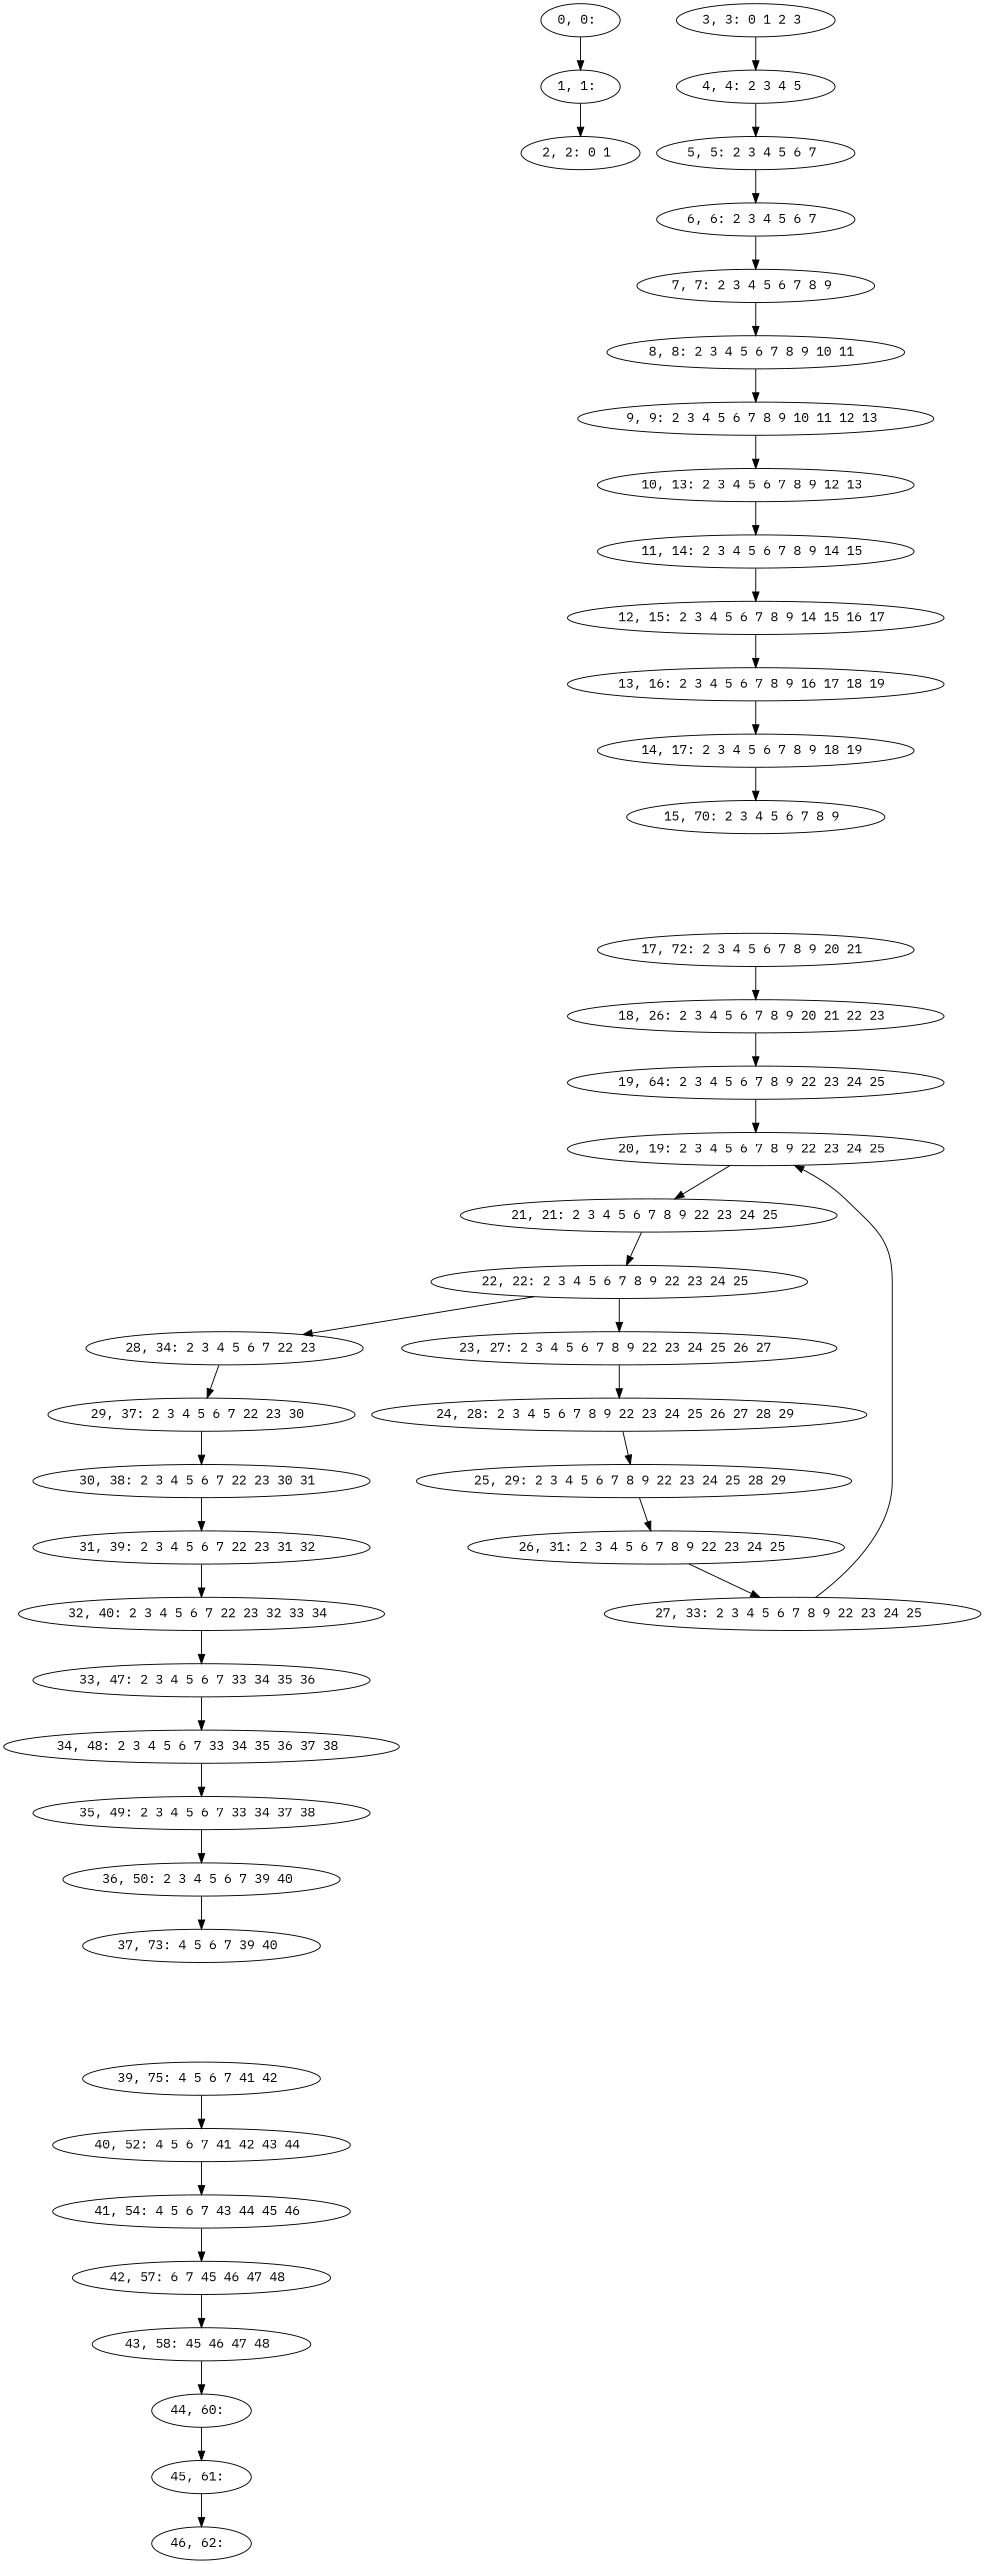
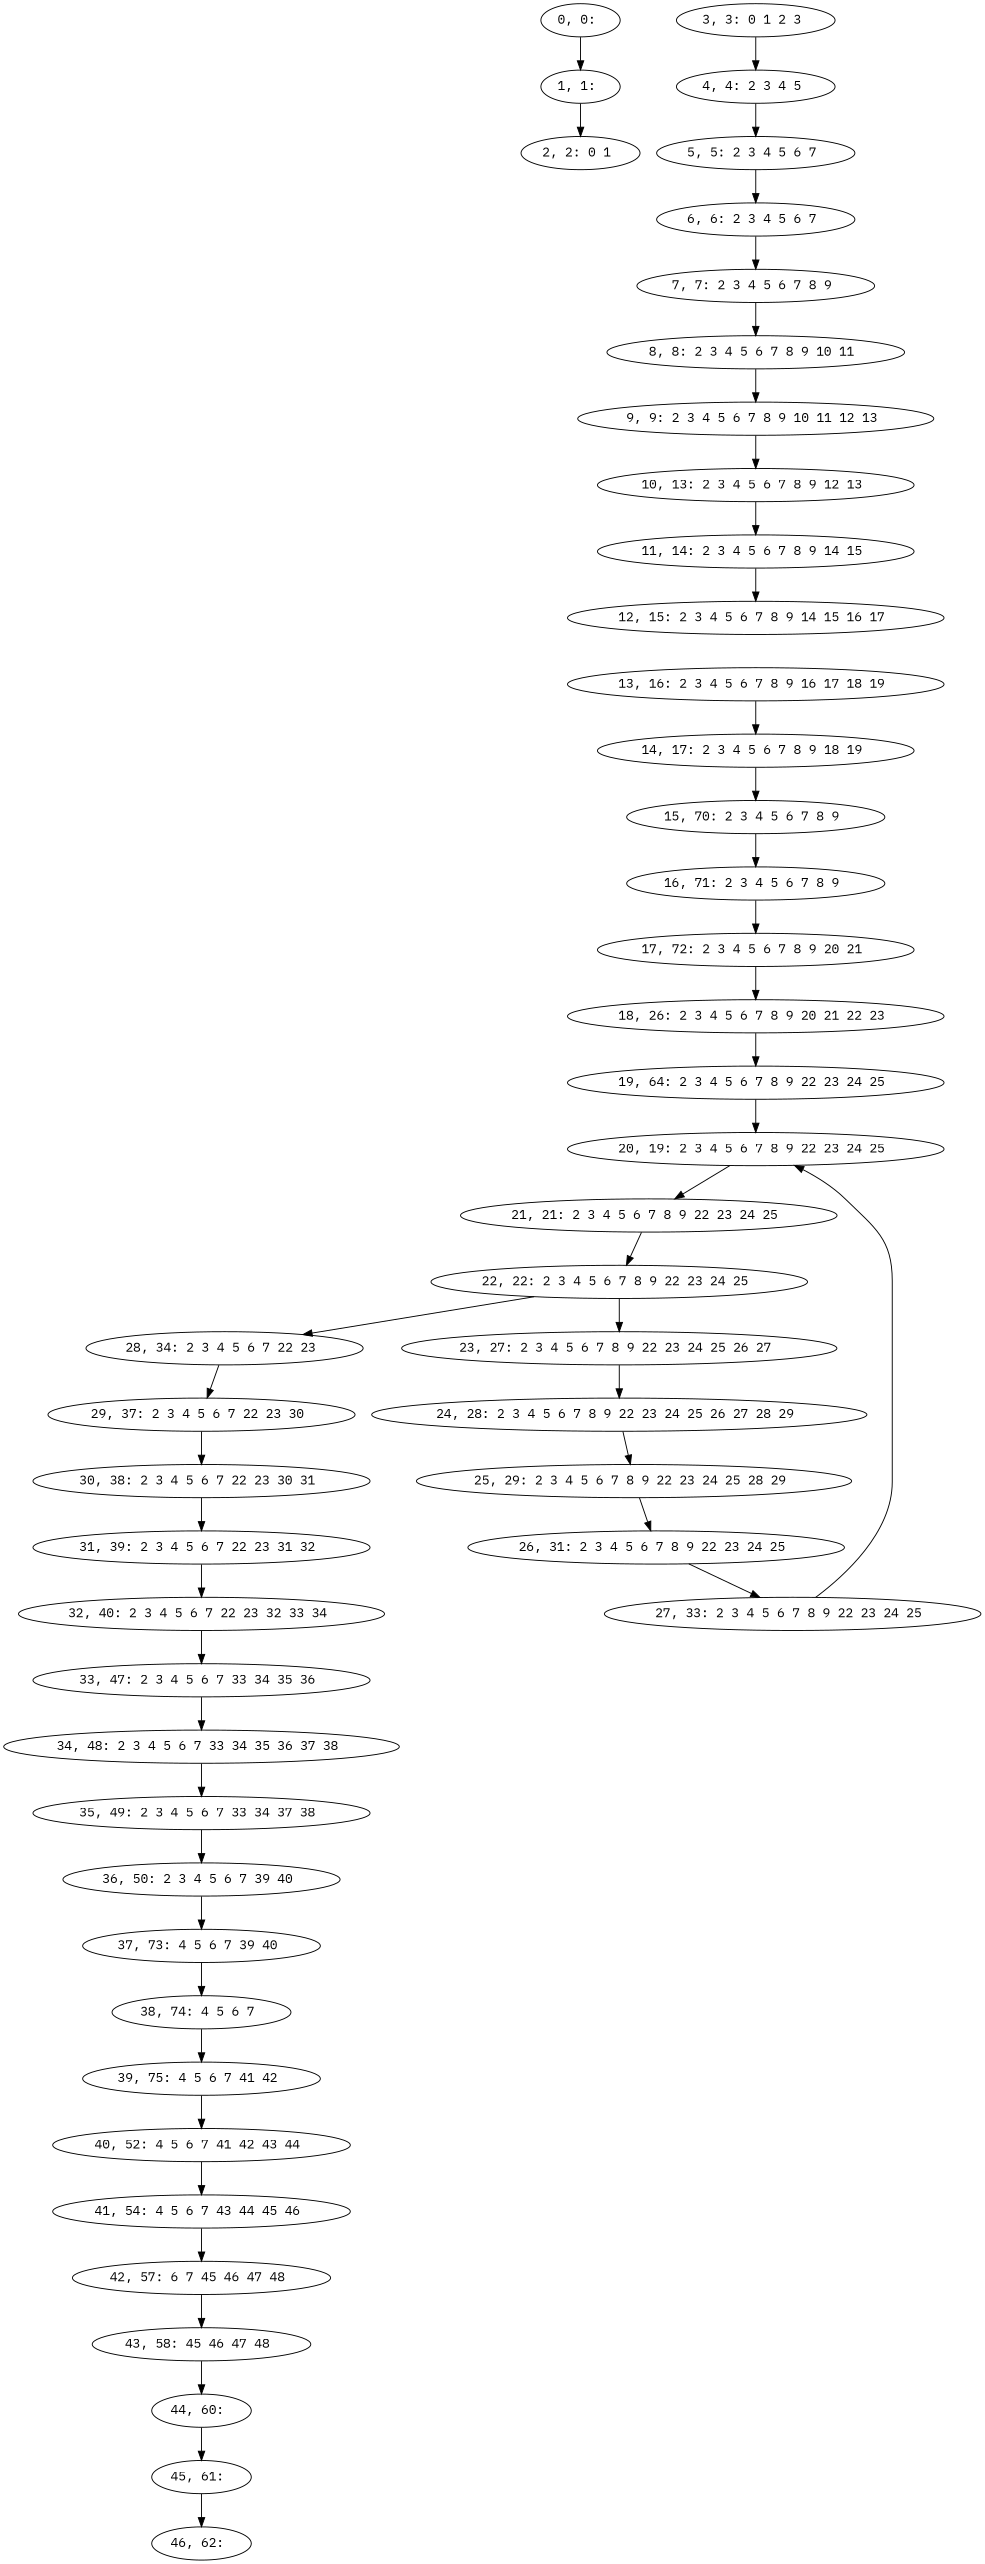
(756, 647) -> none
none -> (756, 883)
none -> (202, 2012)
